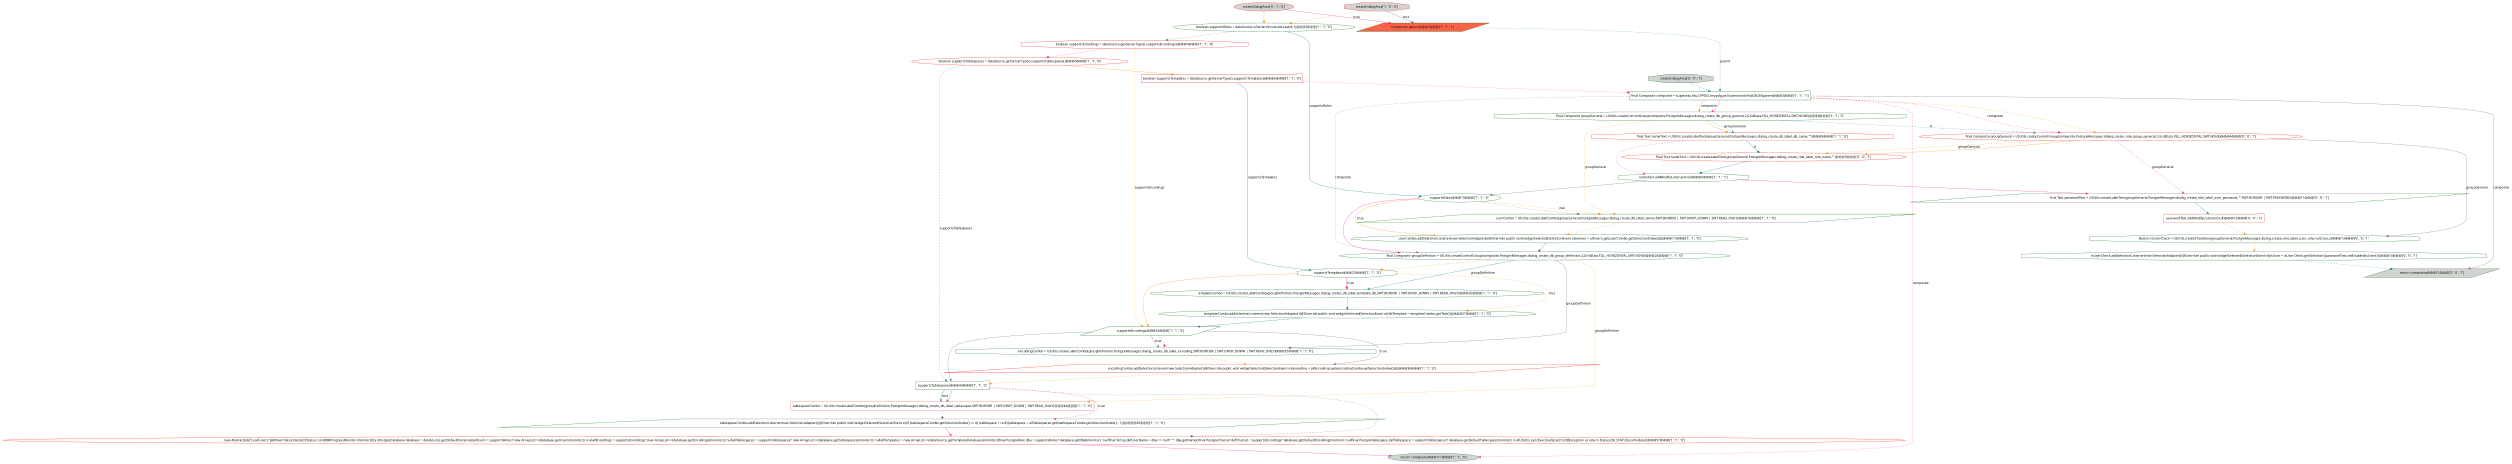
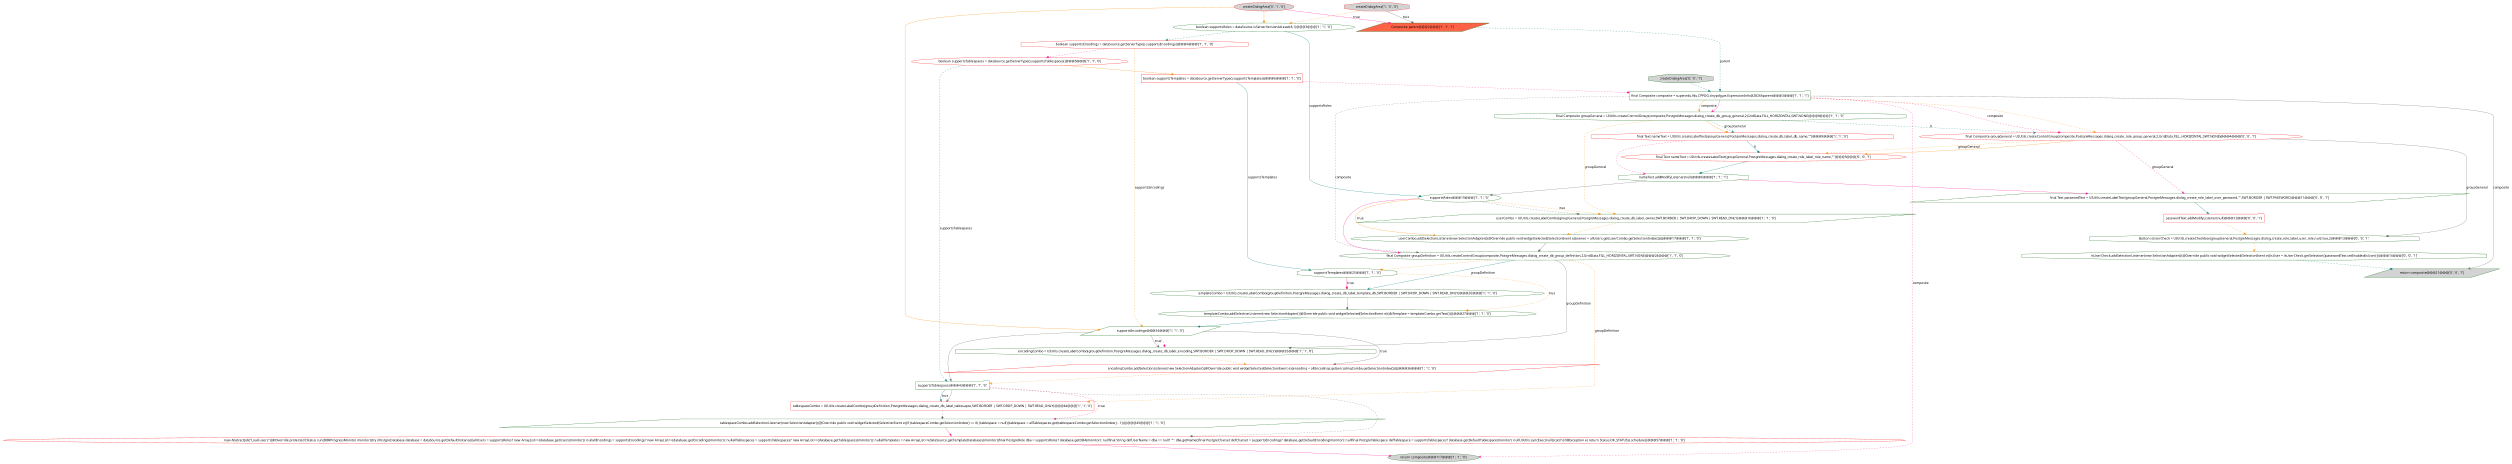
(1203, 278) -> (905, 102)
